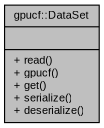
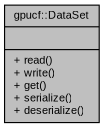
(36, 73) -> (35, 73)
